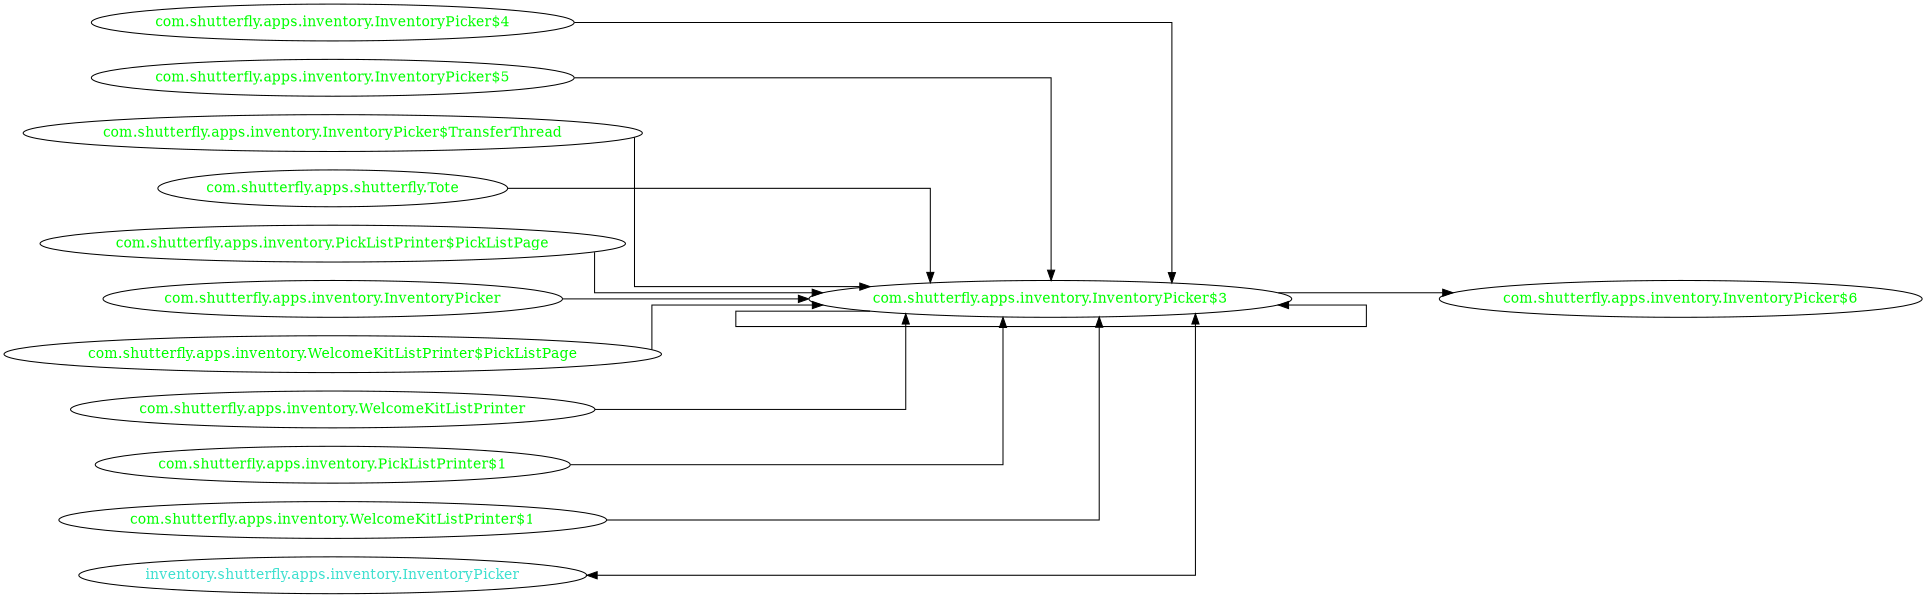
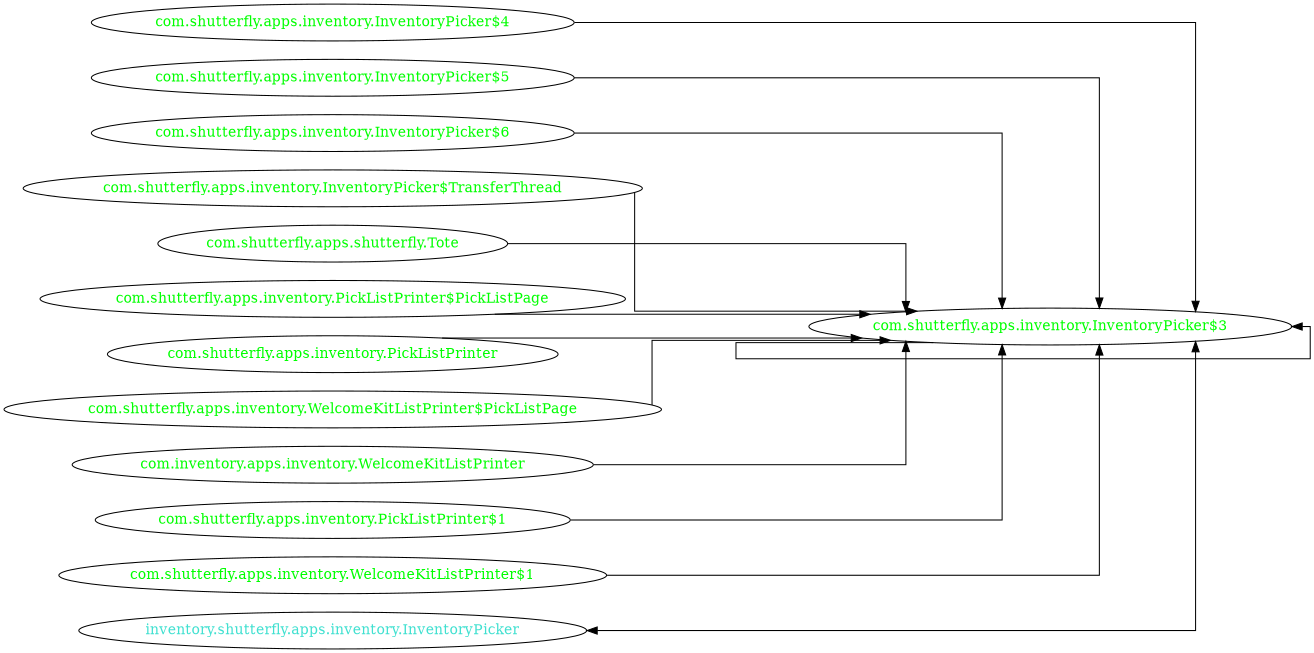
(1360, 293) -> (871, 133)
(333, 299) -> (333, 354)
(333, 409) -> (333, 465)
